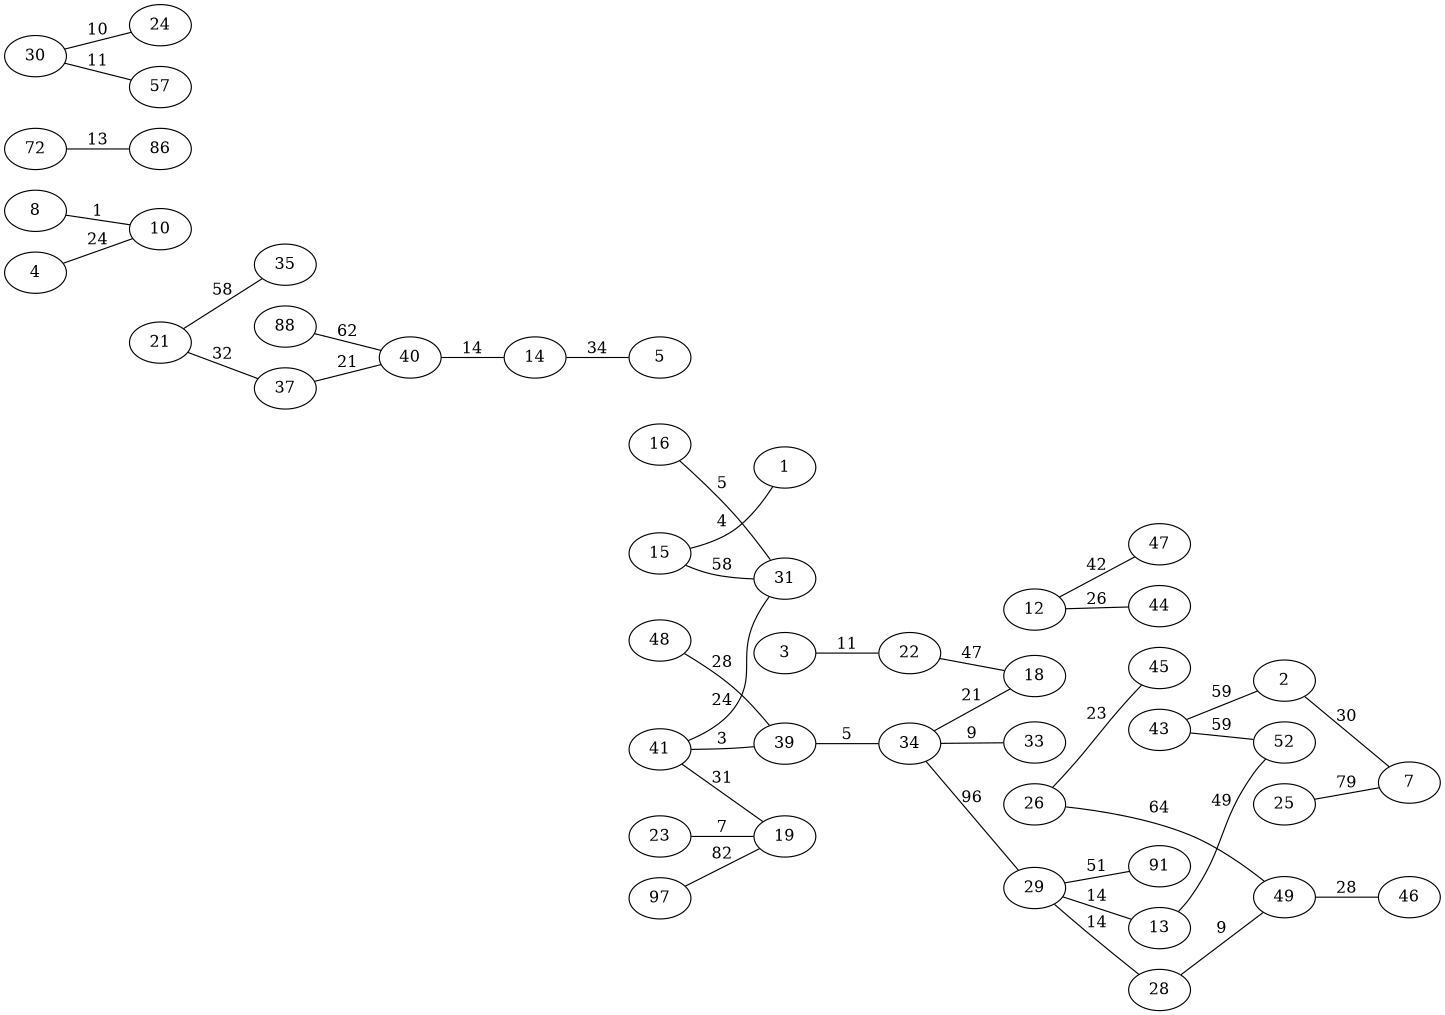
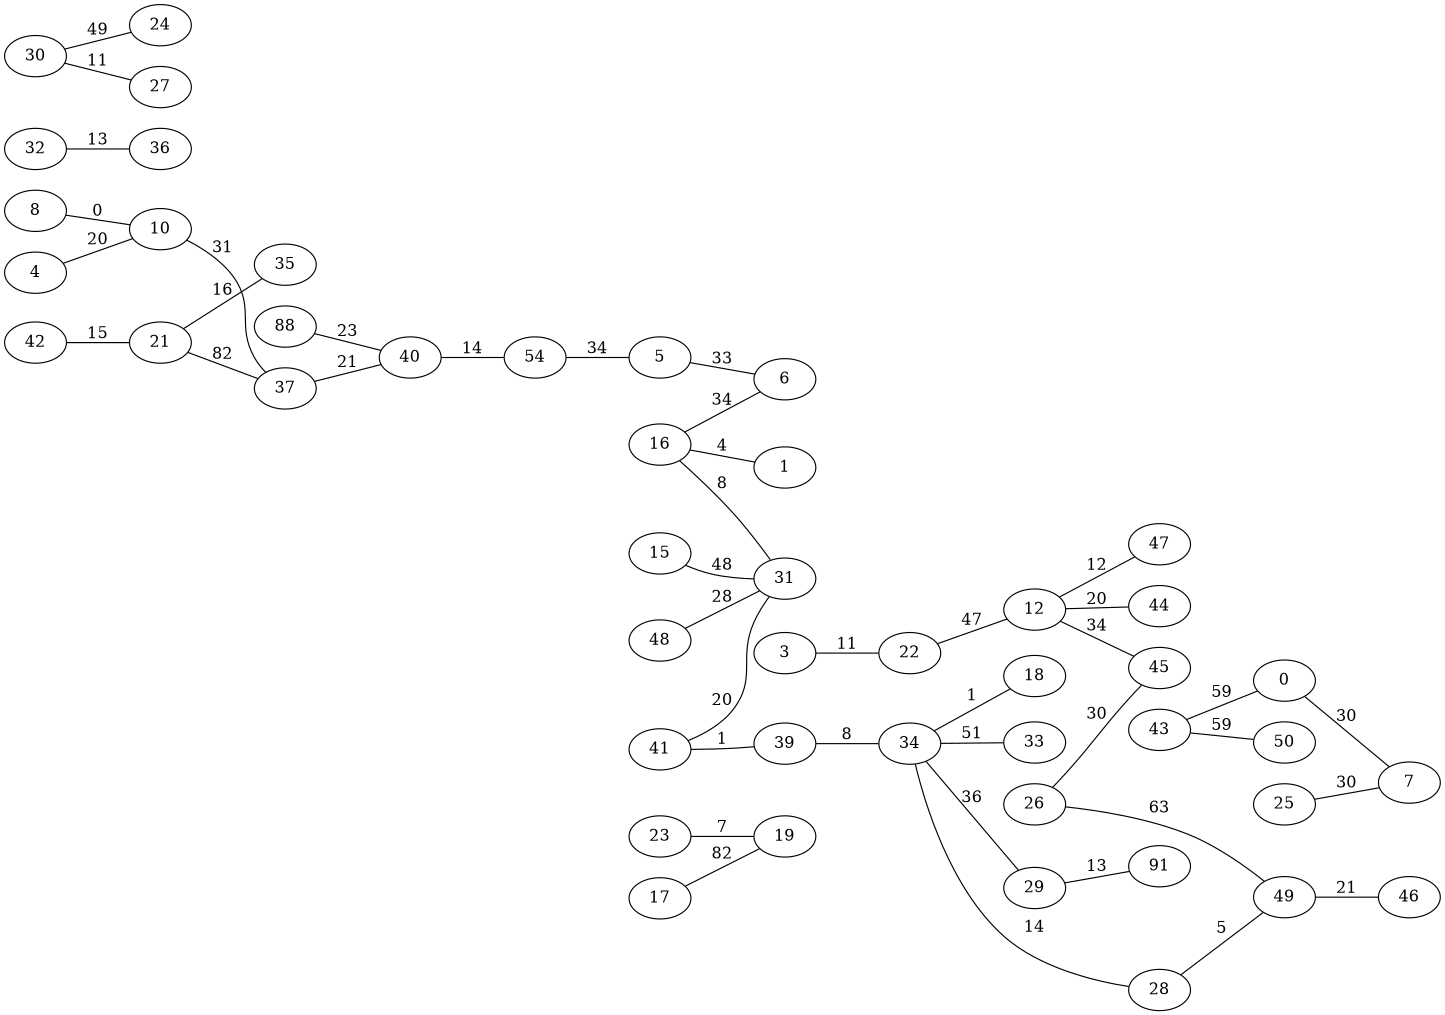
(98, 30) -> (98, 30)
(160, 87) -> (160, 87)
(36, 149) -> (36, 149)
(160, 149) -> (160, 149)
(98, 211) -> (98, 211)
(98, 240) -> (98, 240)
(223, 290) -> (223, 290)
none -> (244, 300)
(348, 332) -> (348, 332)
none -> (36, 343)
(223, 355) -> (223, 355)
(535, 358) -> (535, 358)
none -> (785, 379)
(722, 484) -> (722, 484)
(736, 528) -> (722, 456)
(722, 565) -> (722, 565)
(1097, 565) -> (1097, 565)
(1097, 600) -> (1097, 600)
none -> (1097, 639)
(972, 665) -> (972, 631)
(1284, 681) -> (1284, 681)
(730, 685) -> (722, 610)
(972, 696) -> (972, 696)
(722, 701) -> (722, 701)
(1097, 714) -> (1097, 714)
(972, 734) -> (972, 734)
(847, 735) -> (847, 735)
(722, 740) -> (722, 740)
(1284, 742) -> (1284, 742)
(1347, 783) -> (1347, 783)
(722, 793) -> none
(972, 798) -> (972, 798)
(1160, 808) -> (1160, 808)
(1097, 867) -> (1097, 867)
(1347, 889) -> (1347, 889)
(660, 898) -> (660, 898)
(1160, 928) -> none
(1222, 929) -> (1222, 929)
(1096, 940) -> (983, 915)
